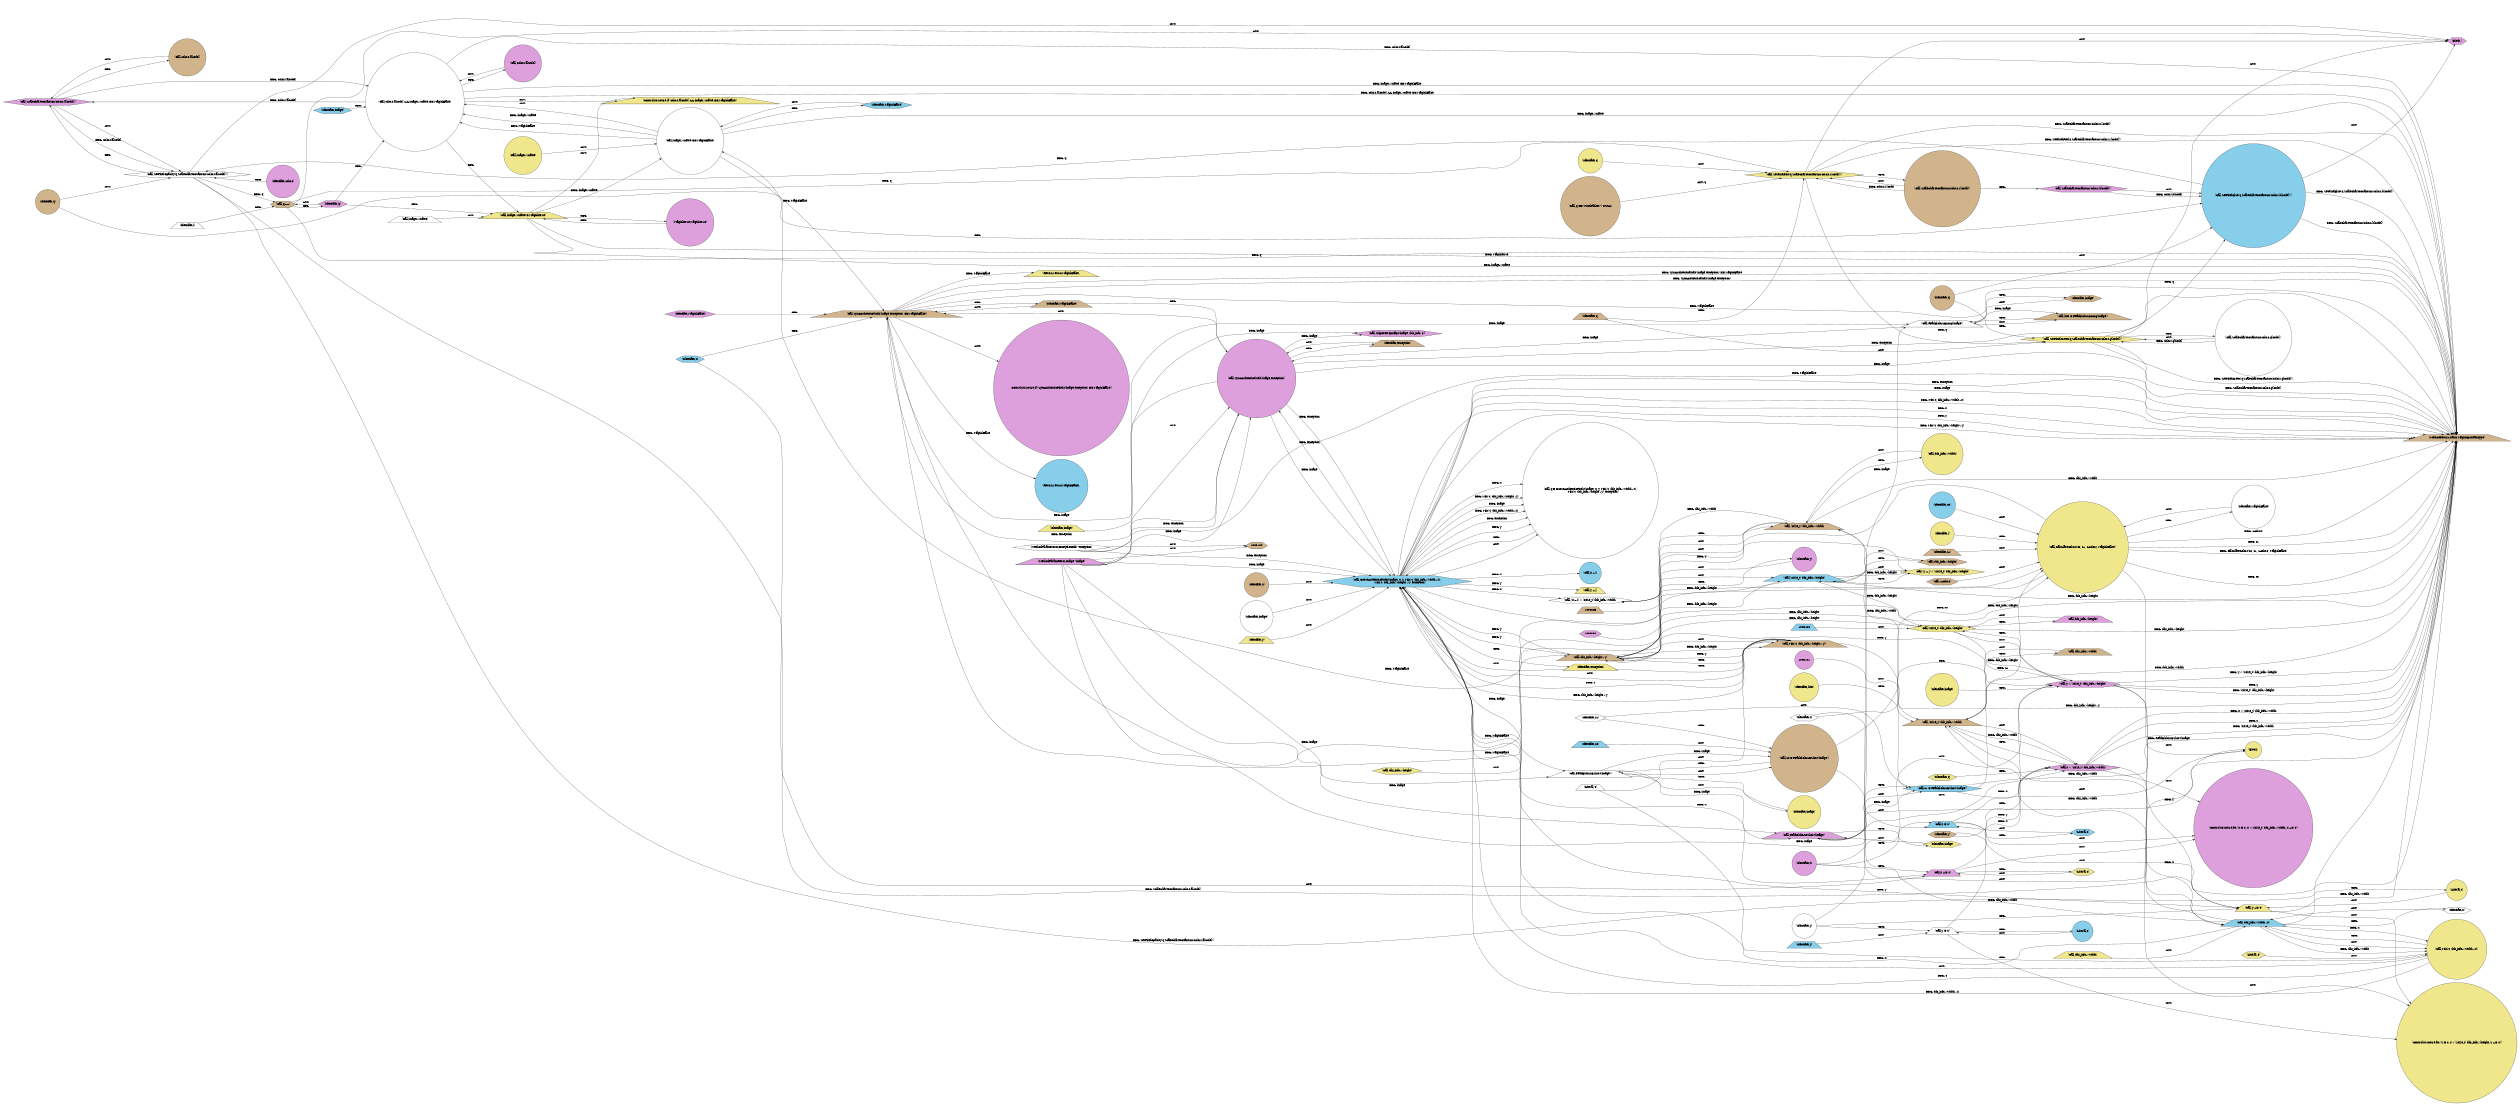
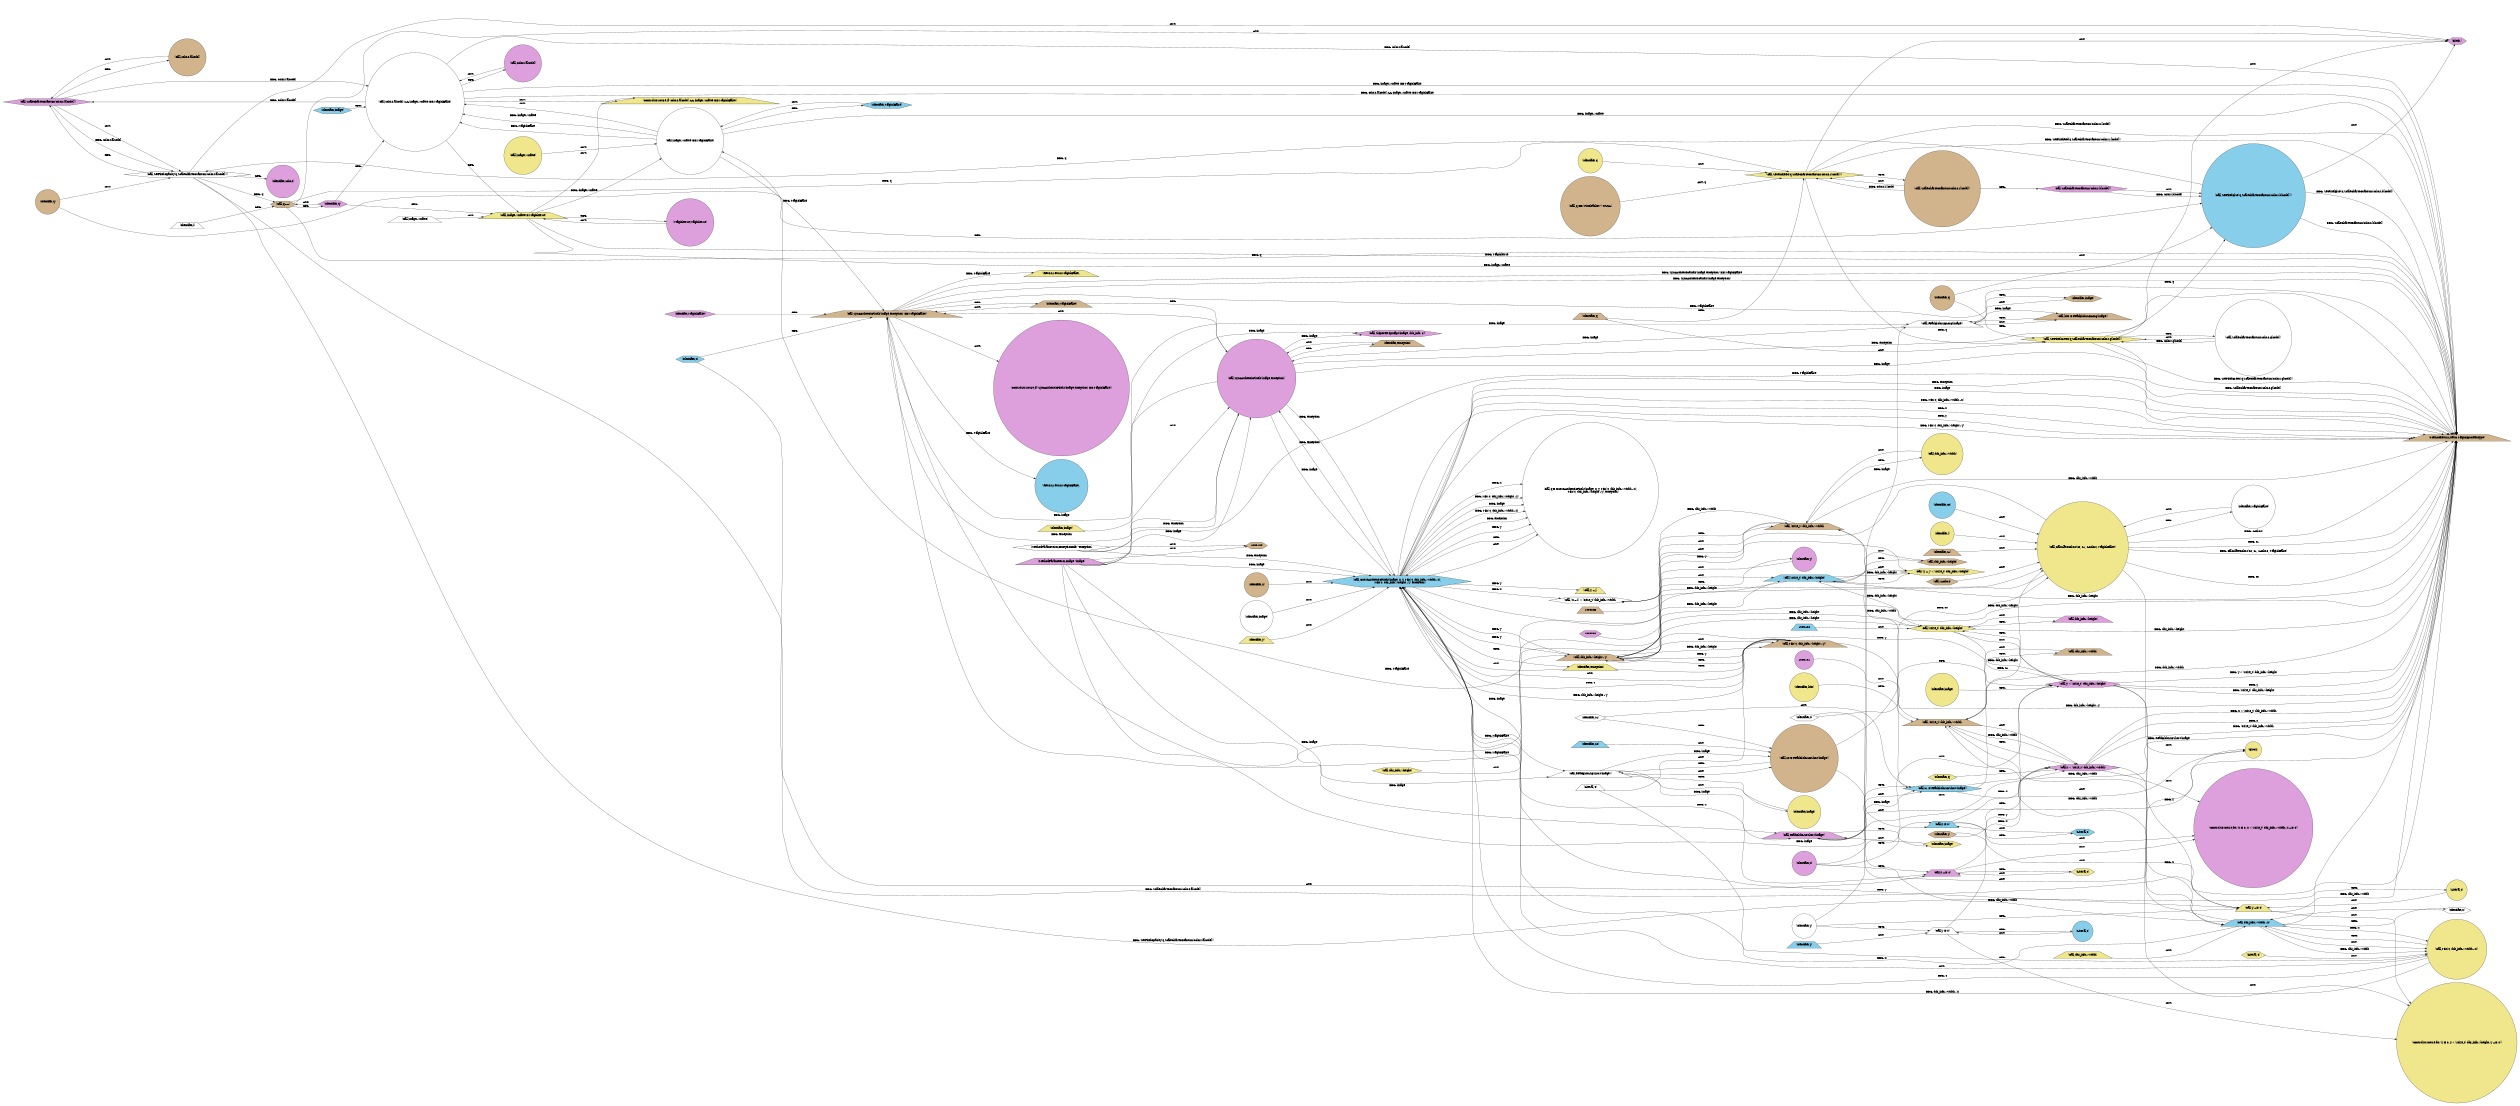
(241, 180) -> (249, 177)
(584, 221) -> (584, 221)
(2003, 537) -> (2003, 537)
(1590, 573) -> none
